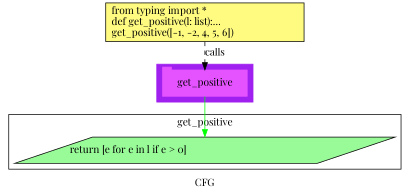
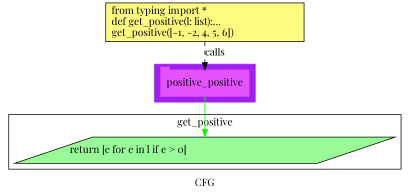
(205, 83) -> (205, 83)
